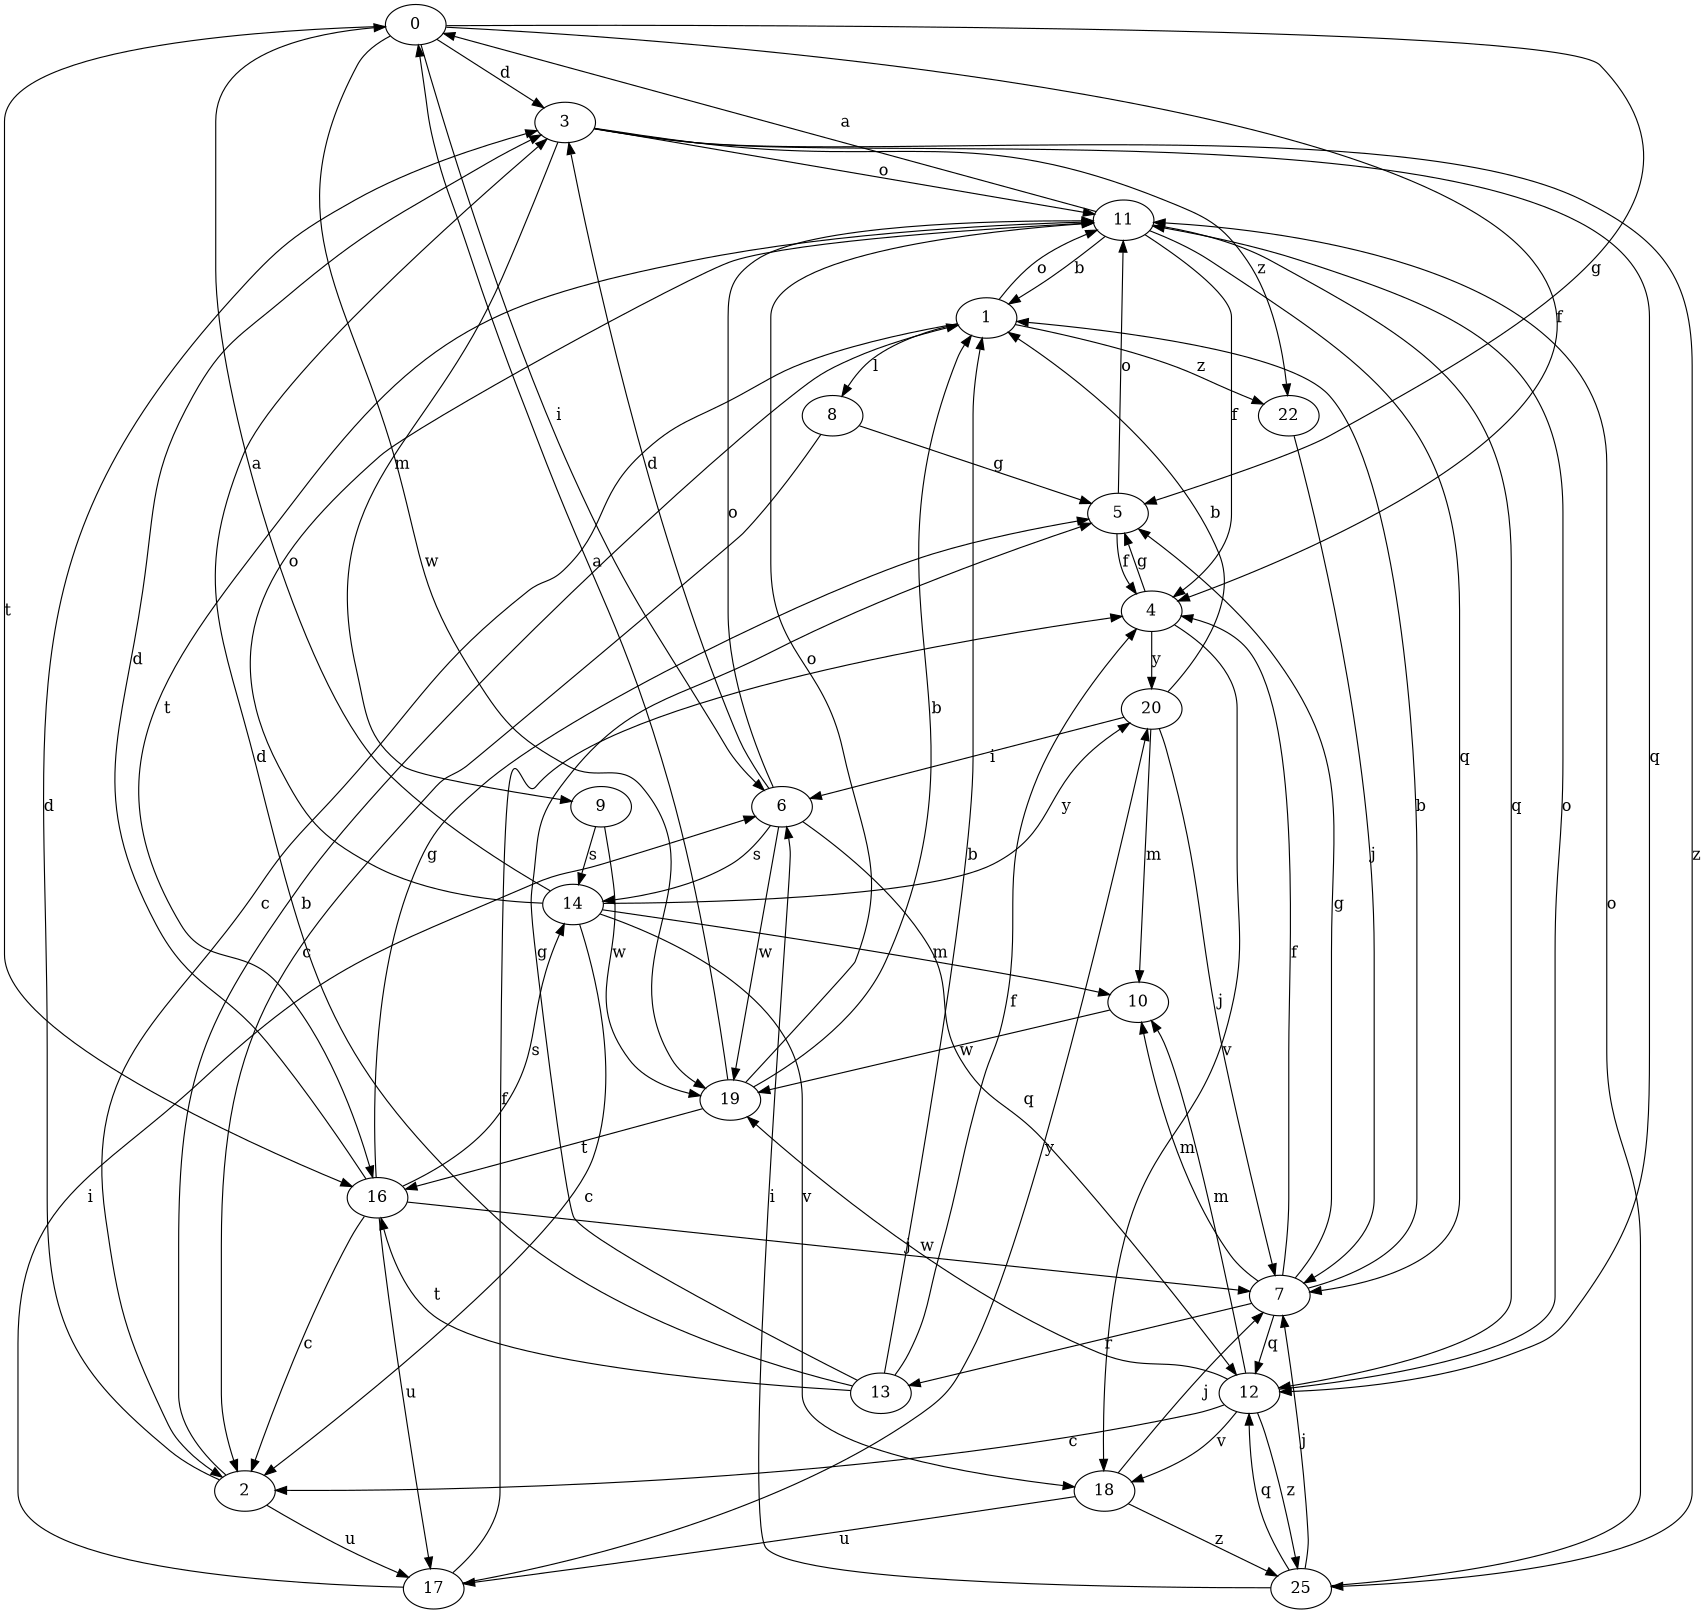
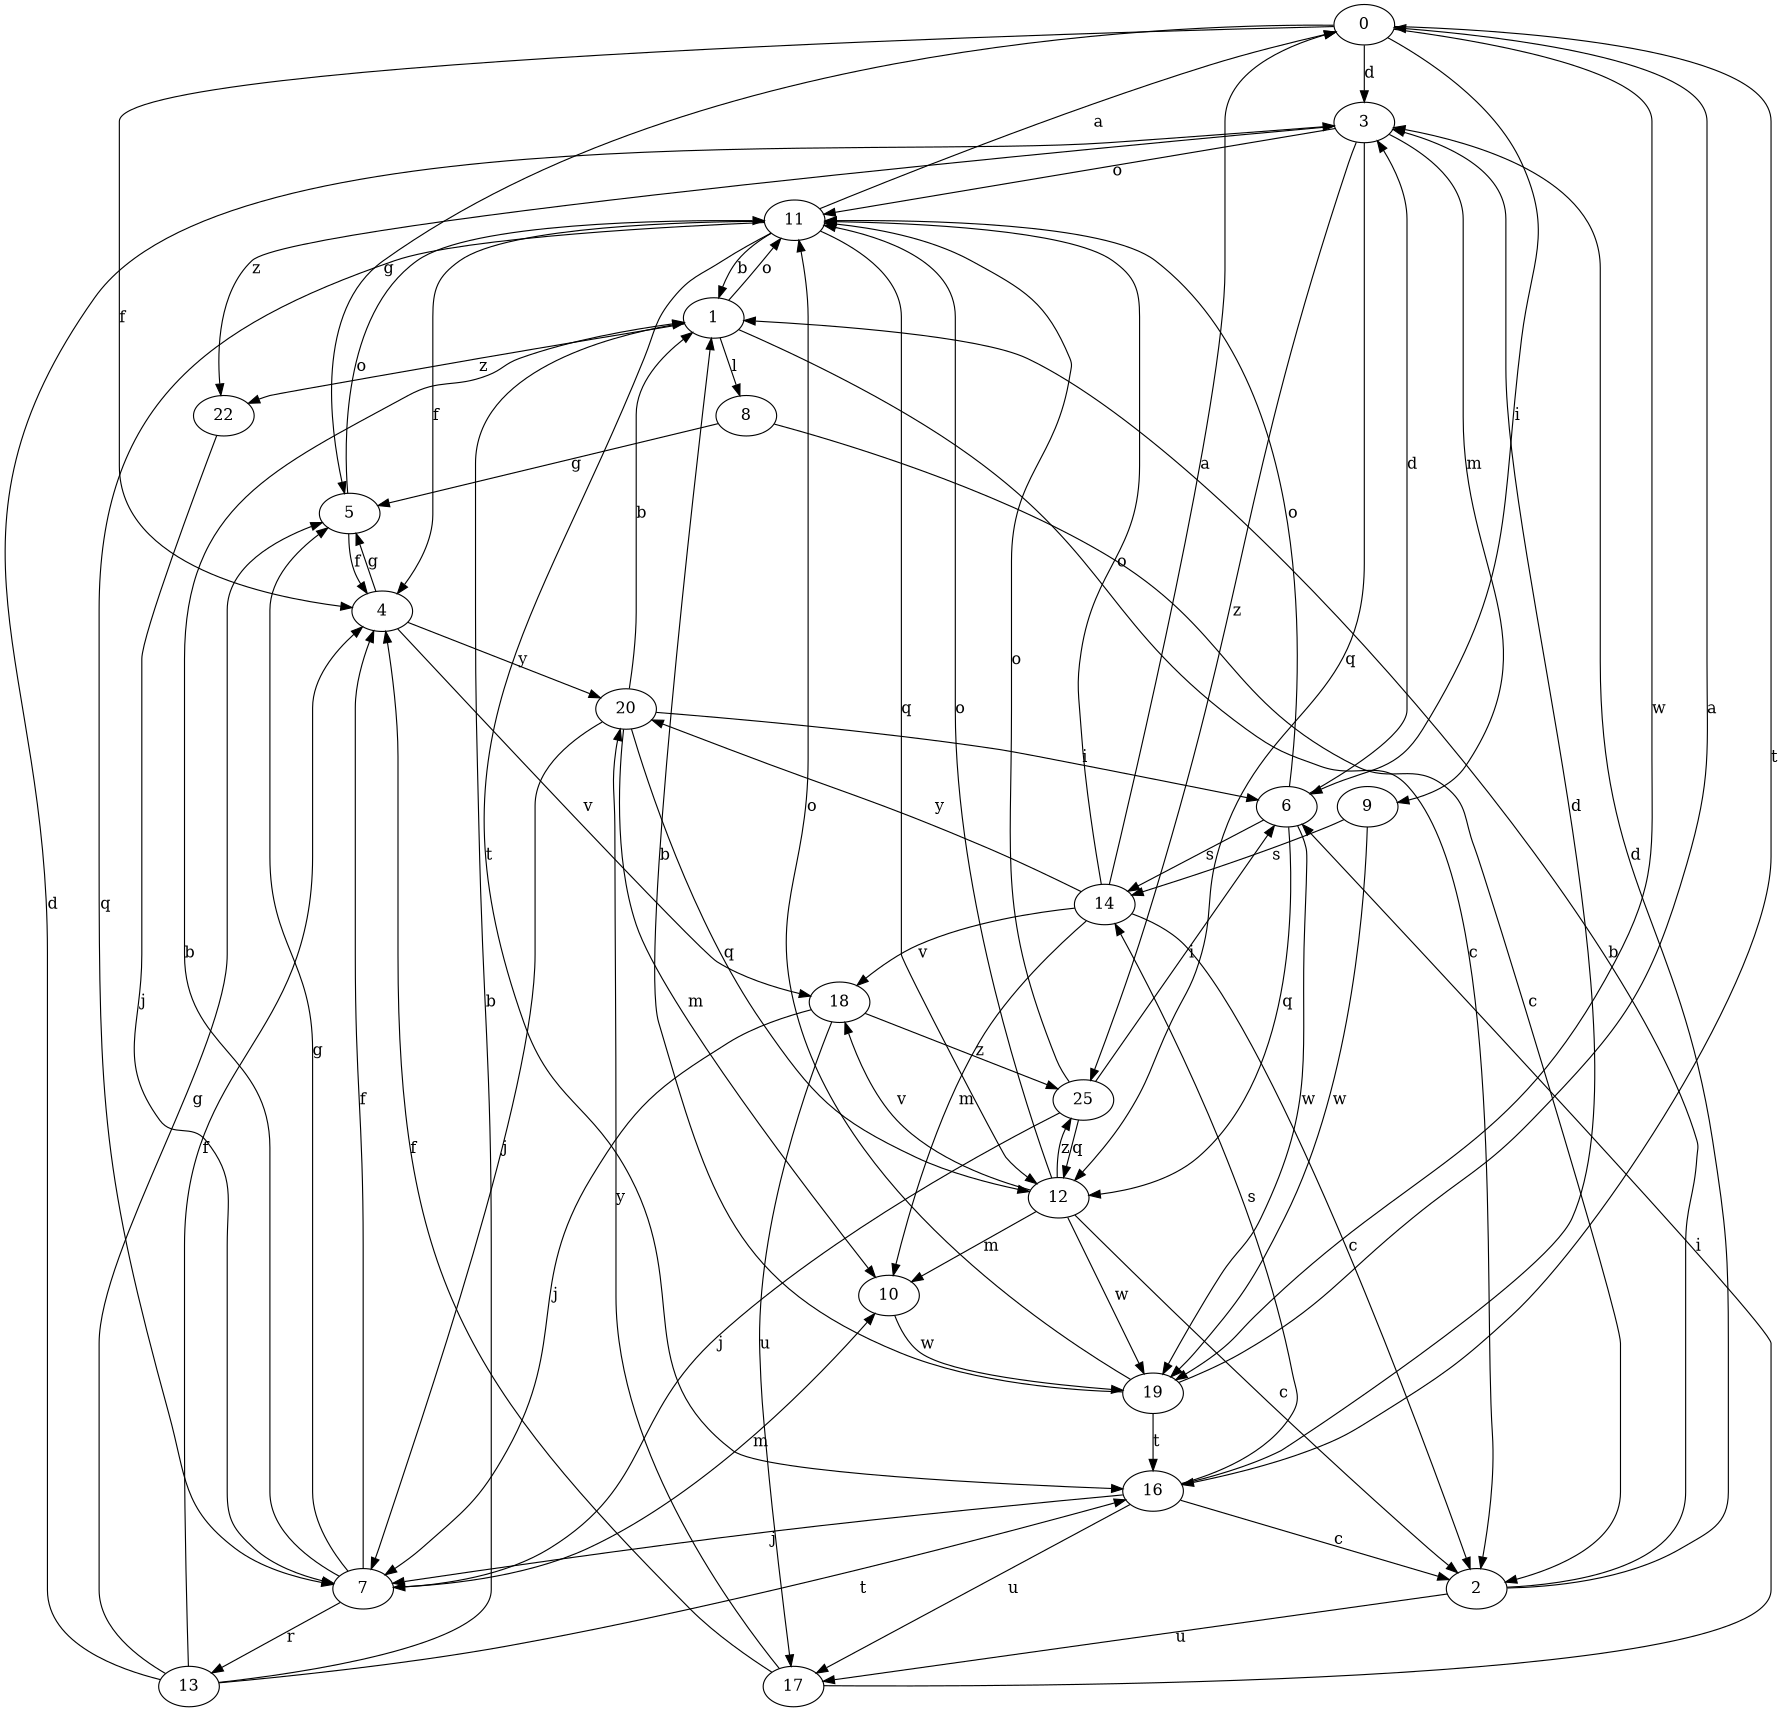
(580, 719) -> none
(1266, 1339) -> (752, 1006)
